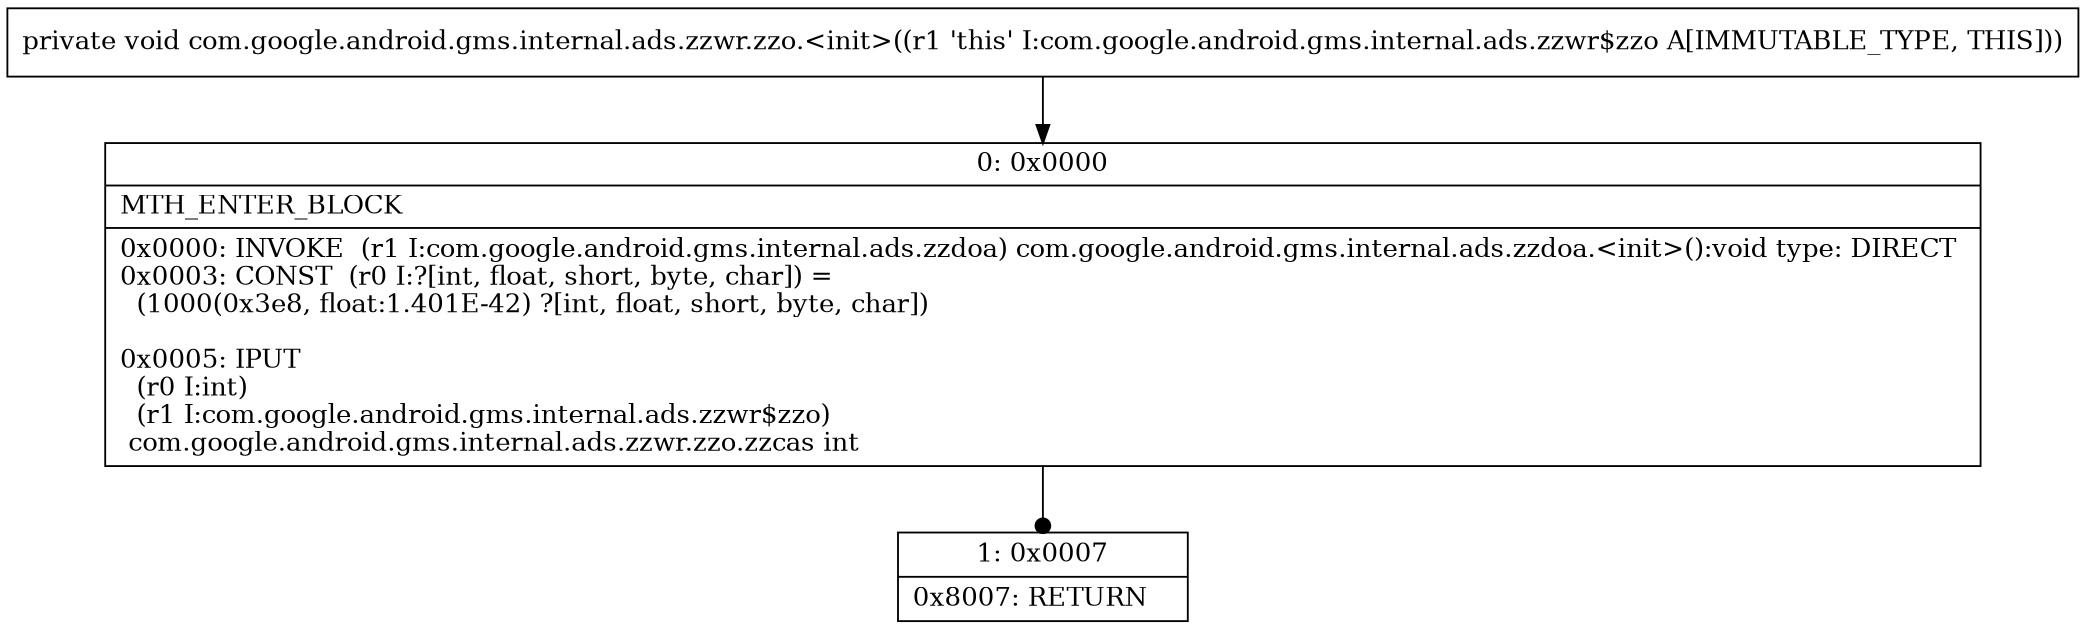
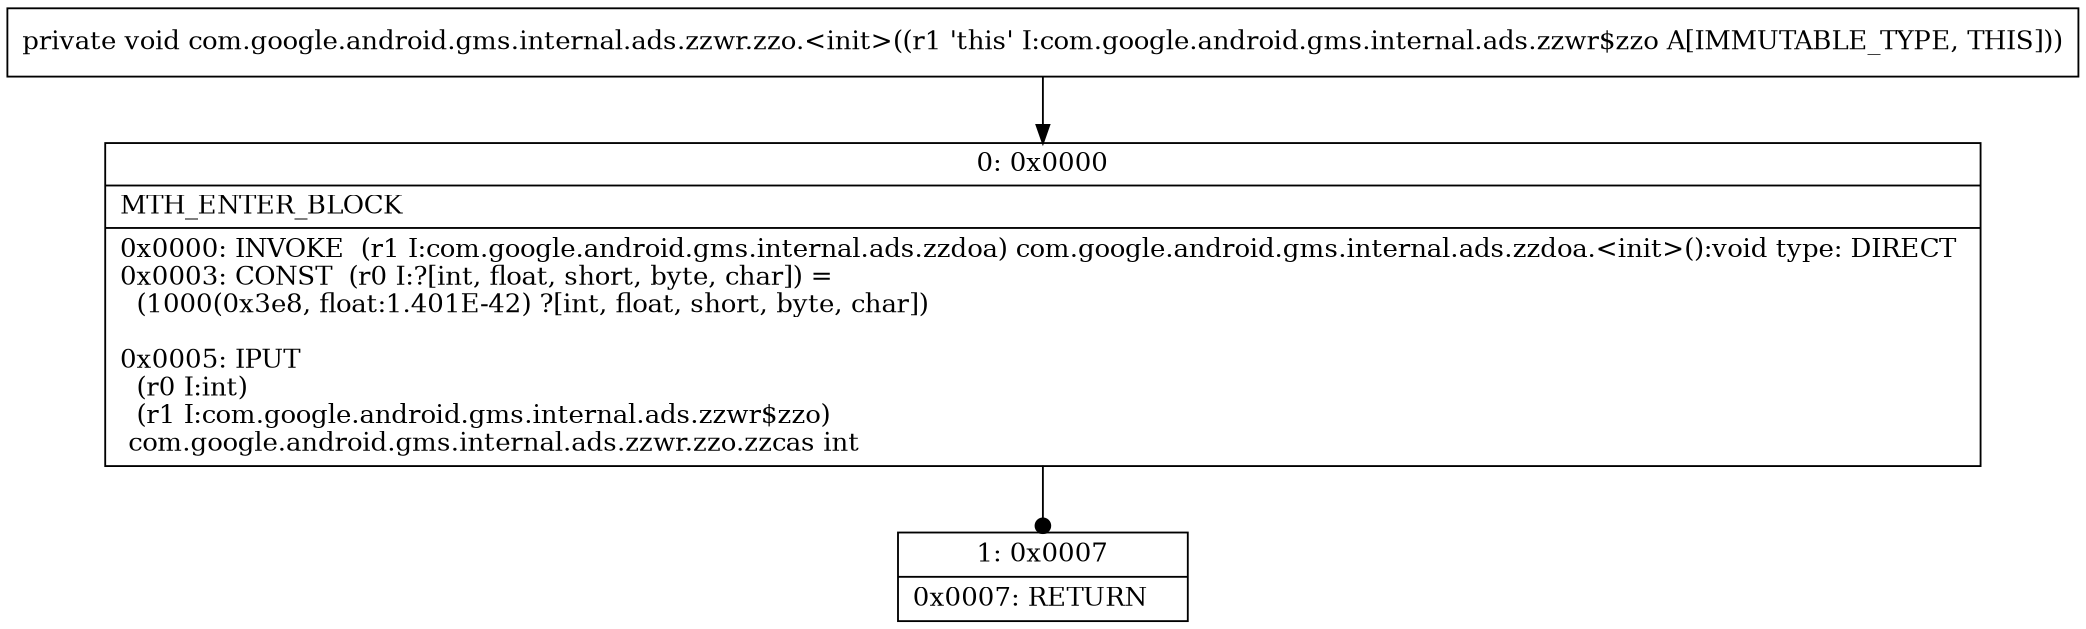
(1043, 598) -> (1043, 598)
